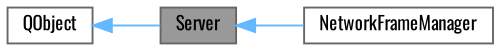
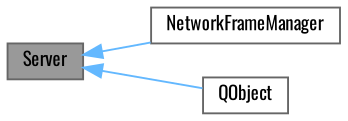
(136, 26) -> (152, 80)
